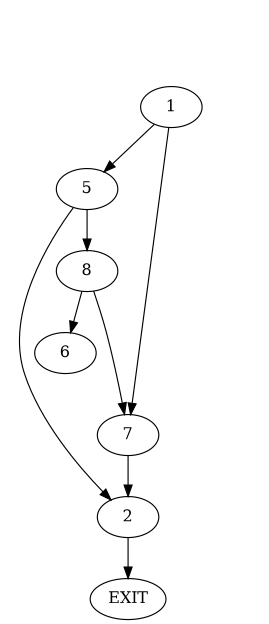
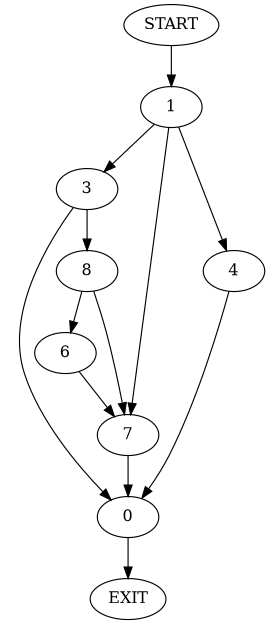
none -> (171, 25)
(87, 189) -> (87, 189)
none -> (234, 271)
none -> (93, 390)
(128, 517) -> (128, 517)
